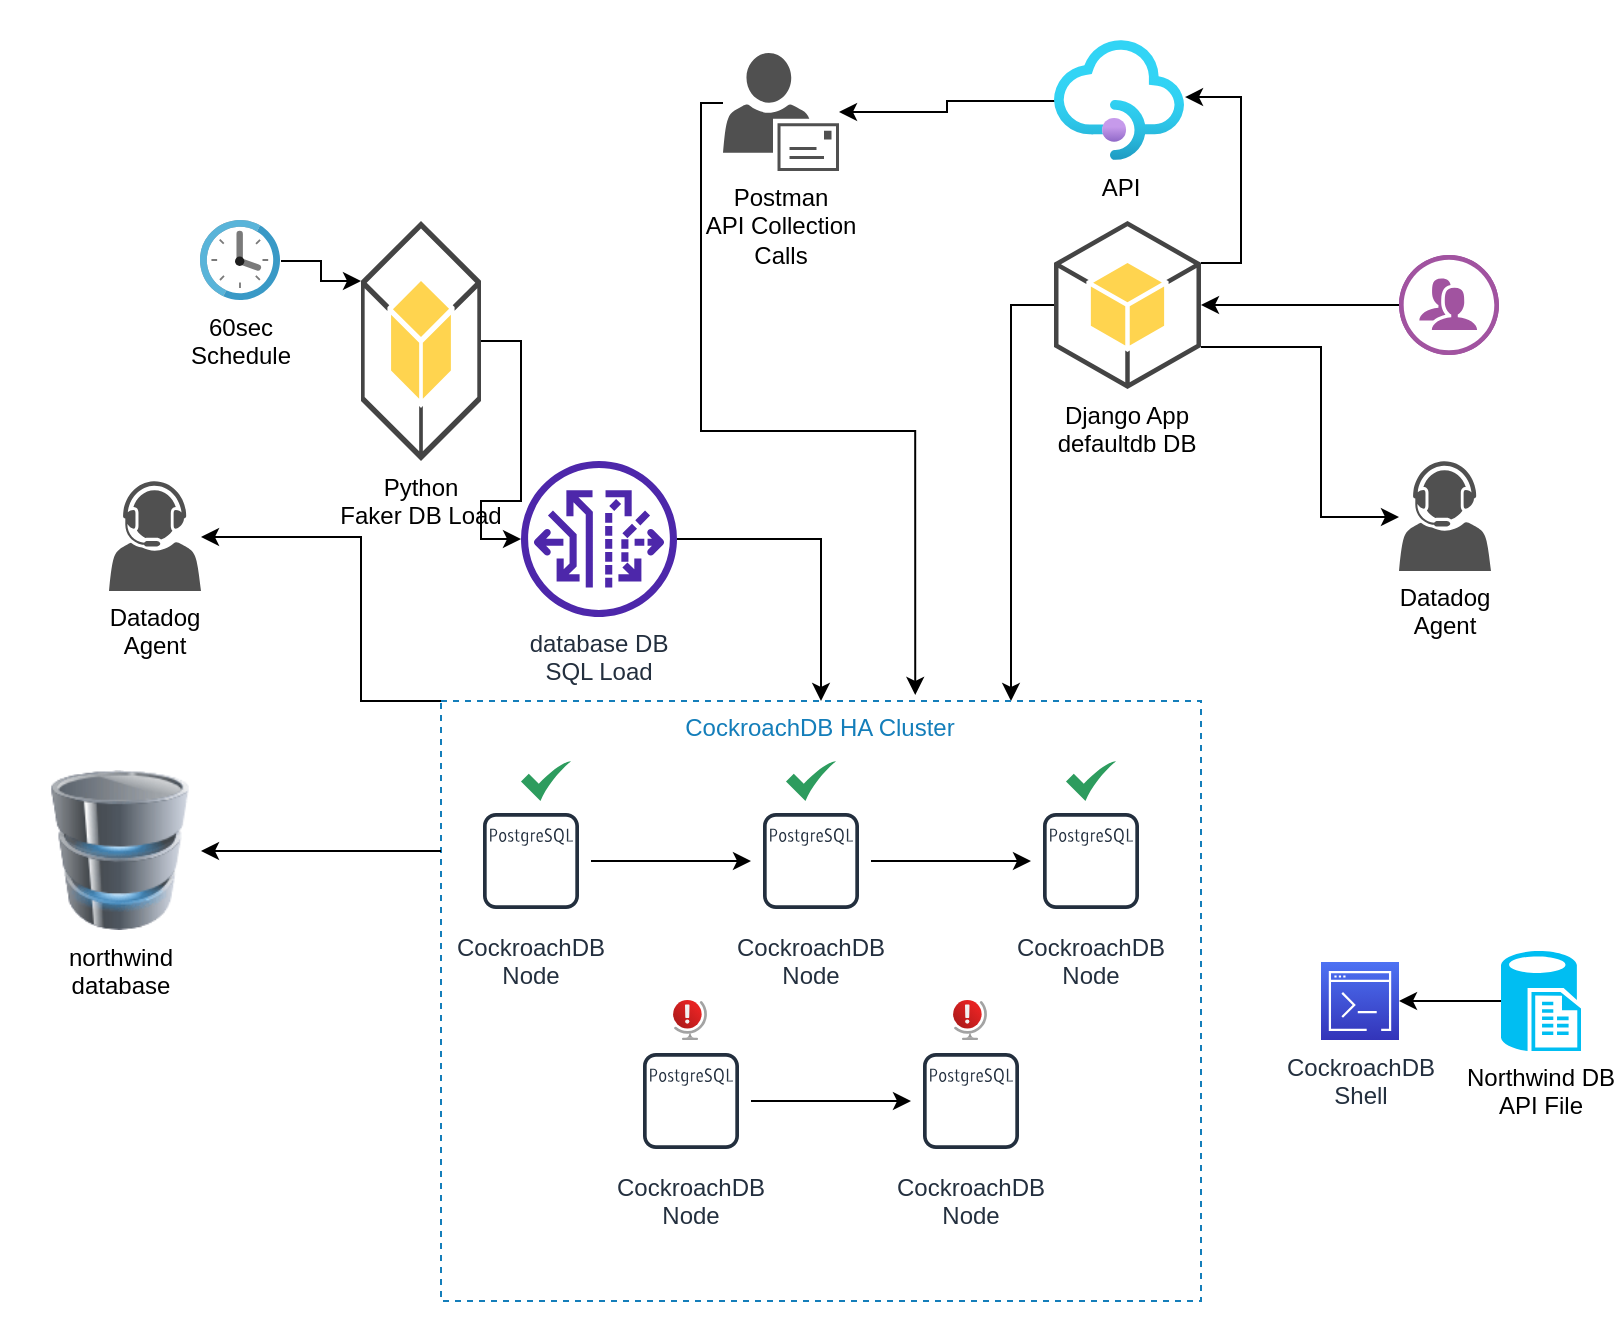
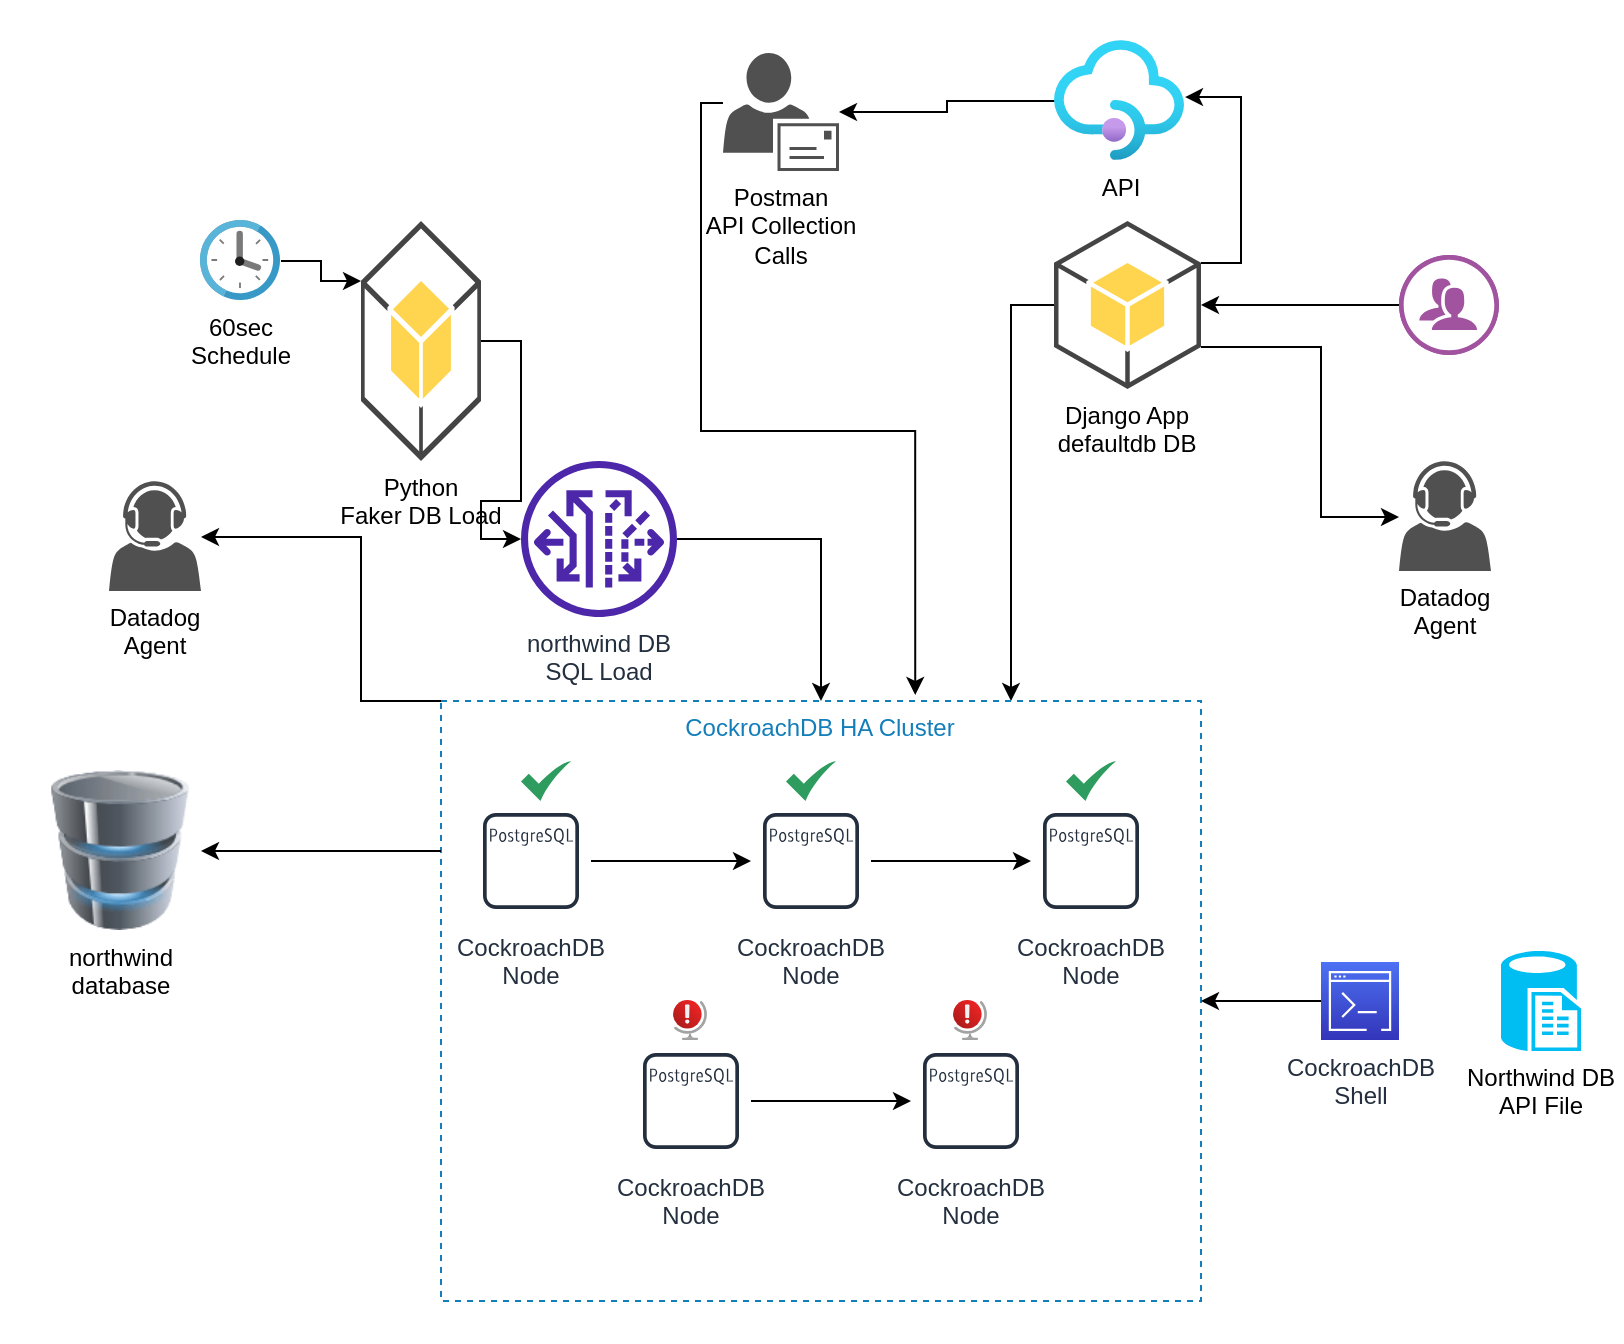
(600, 660) -> (600, 660)
none -> (1268, 1001)
(1457, 1001) -> none
